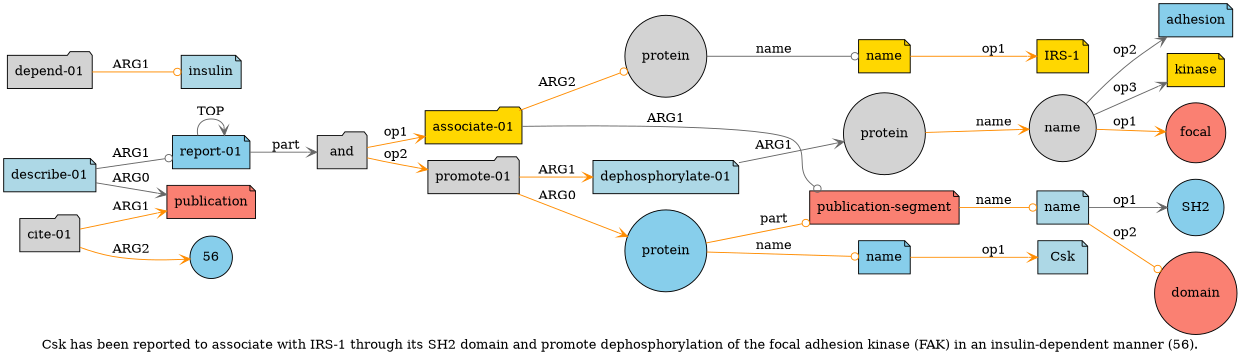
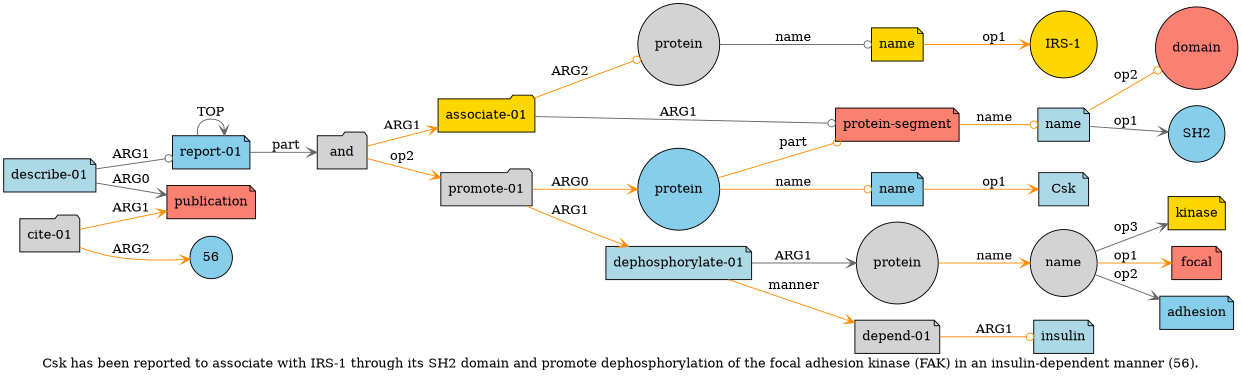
(1063, 56) -> (1064, 44)
(50, 72) -> (897, 337)
(396, 132) -> (403, 126)
(1196, 133) -> (1197, 263)
(884, 208) -> (897, 125)
none -> (787, 300)
